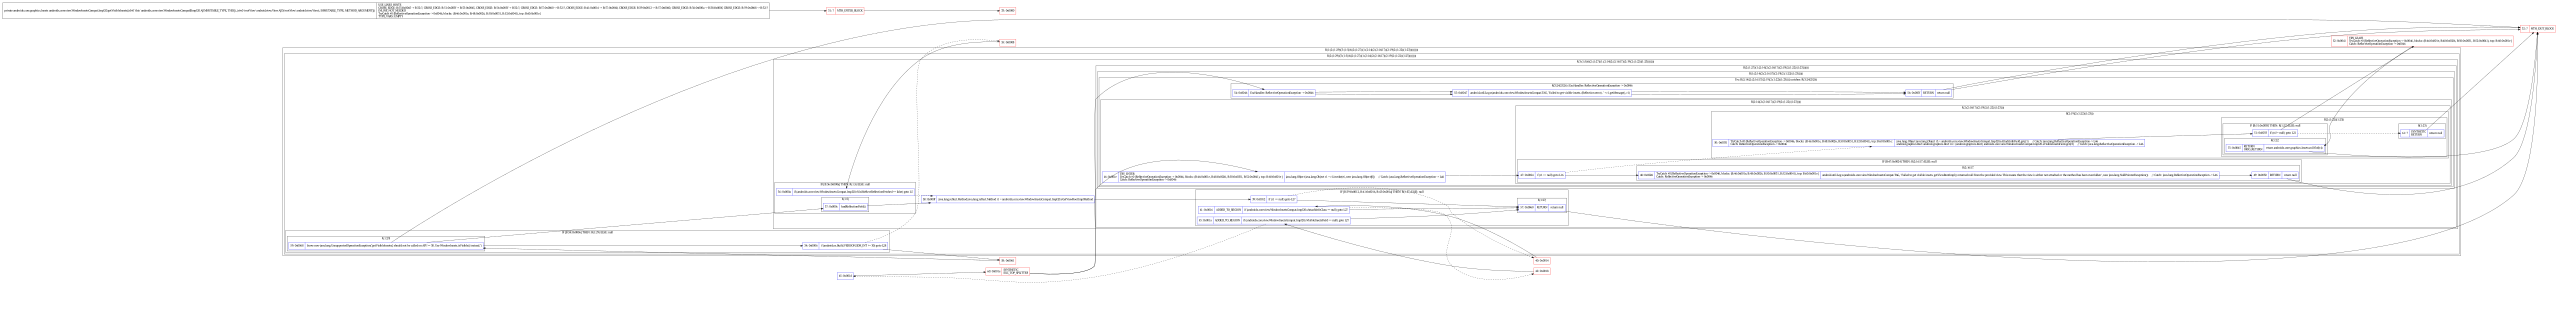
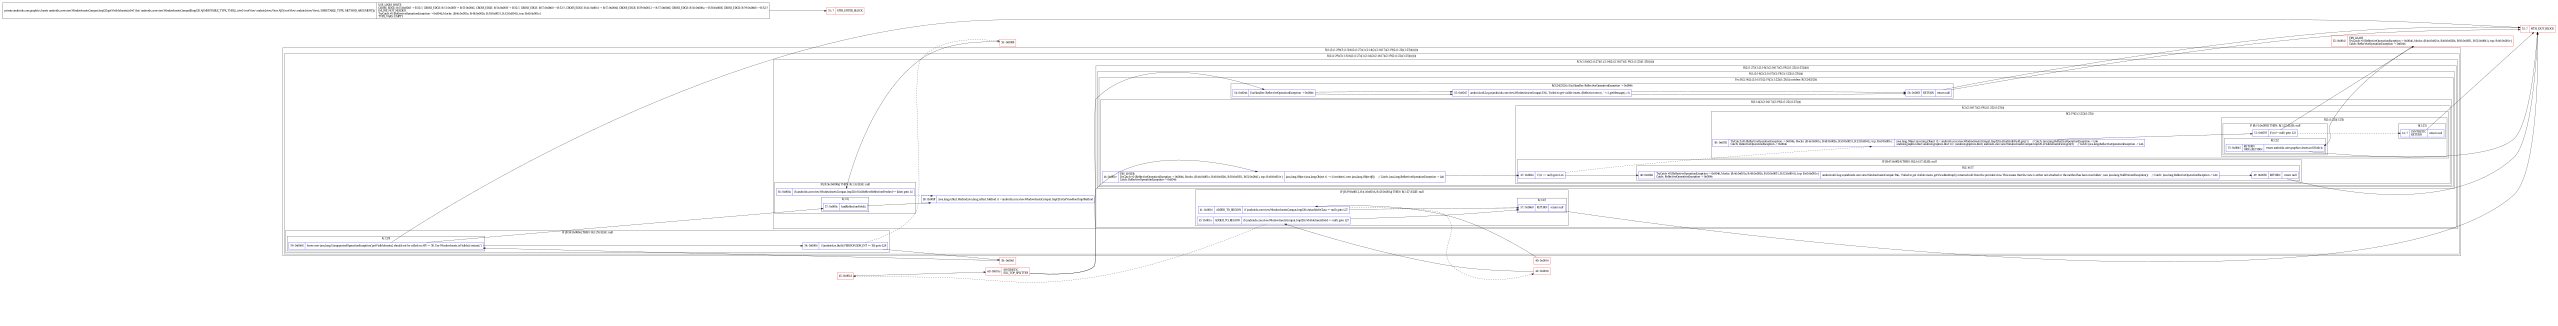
(1008, 11) -> none
(1274, 199) -> none
(845, 276) -> (845, 276)
